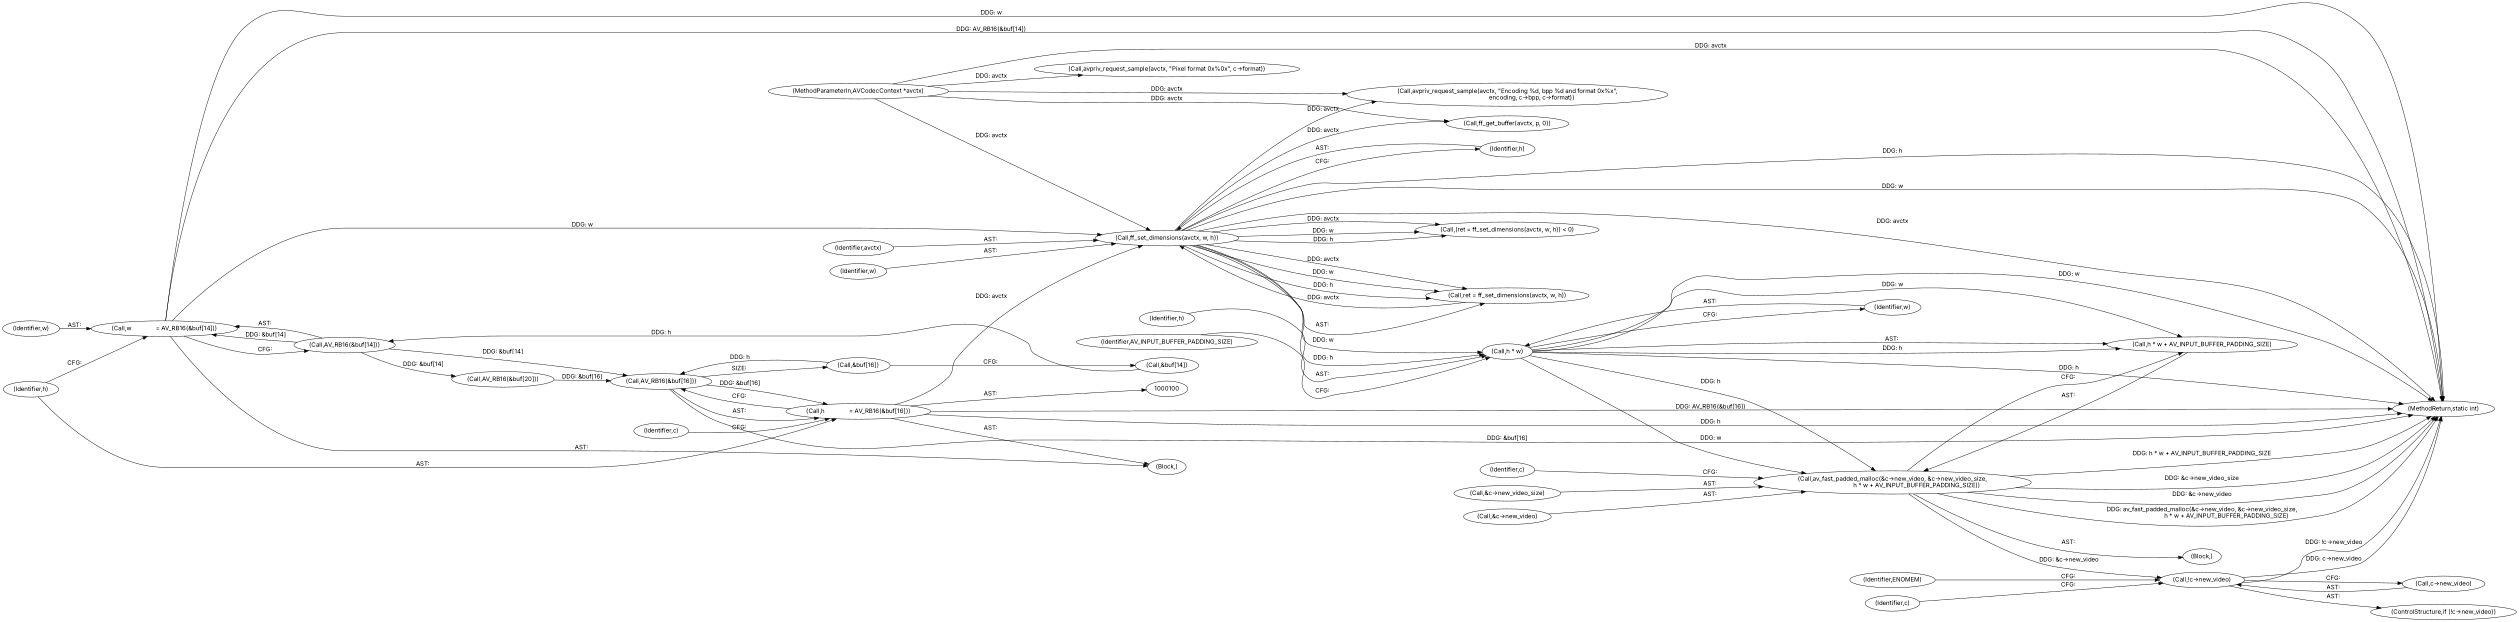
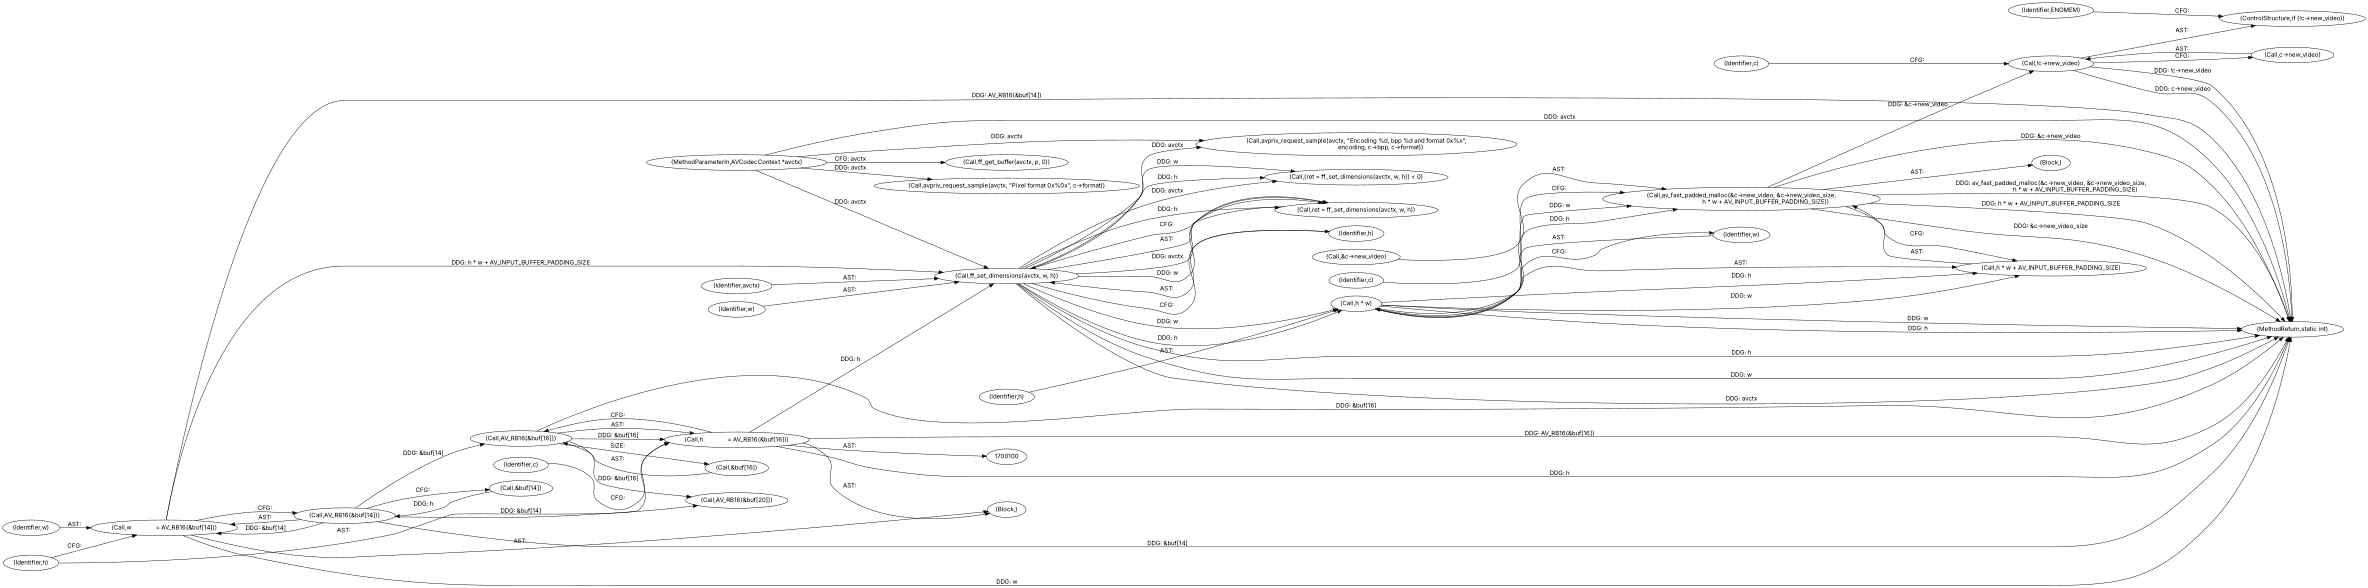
(1167, 99) -> (851, 159)
(1299, 147) -> none
(582, 225) -> (521, 263)
(991, 296) -> (851, 359)
(1323, 298) -> (1168, 225)
(1167, 342) -> none
(740, 357) -> (618, 459)
(1010, 365) -> (425, 496)
(580, 380) -> (614, 487)
(1167, 389) -> (1007, 457)
(1507, 493) -> none
none -> (1382, 547)
(2045, 580) -> (2156, 14)
